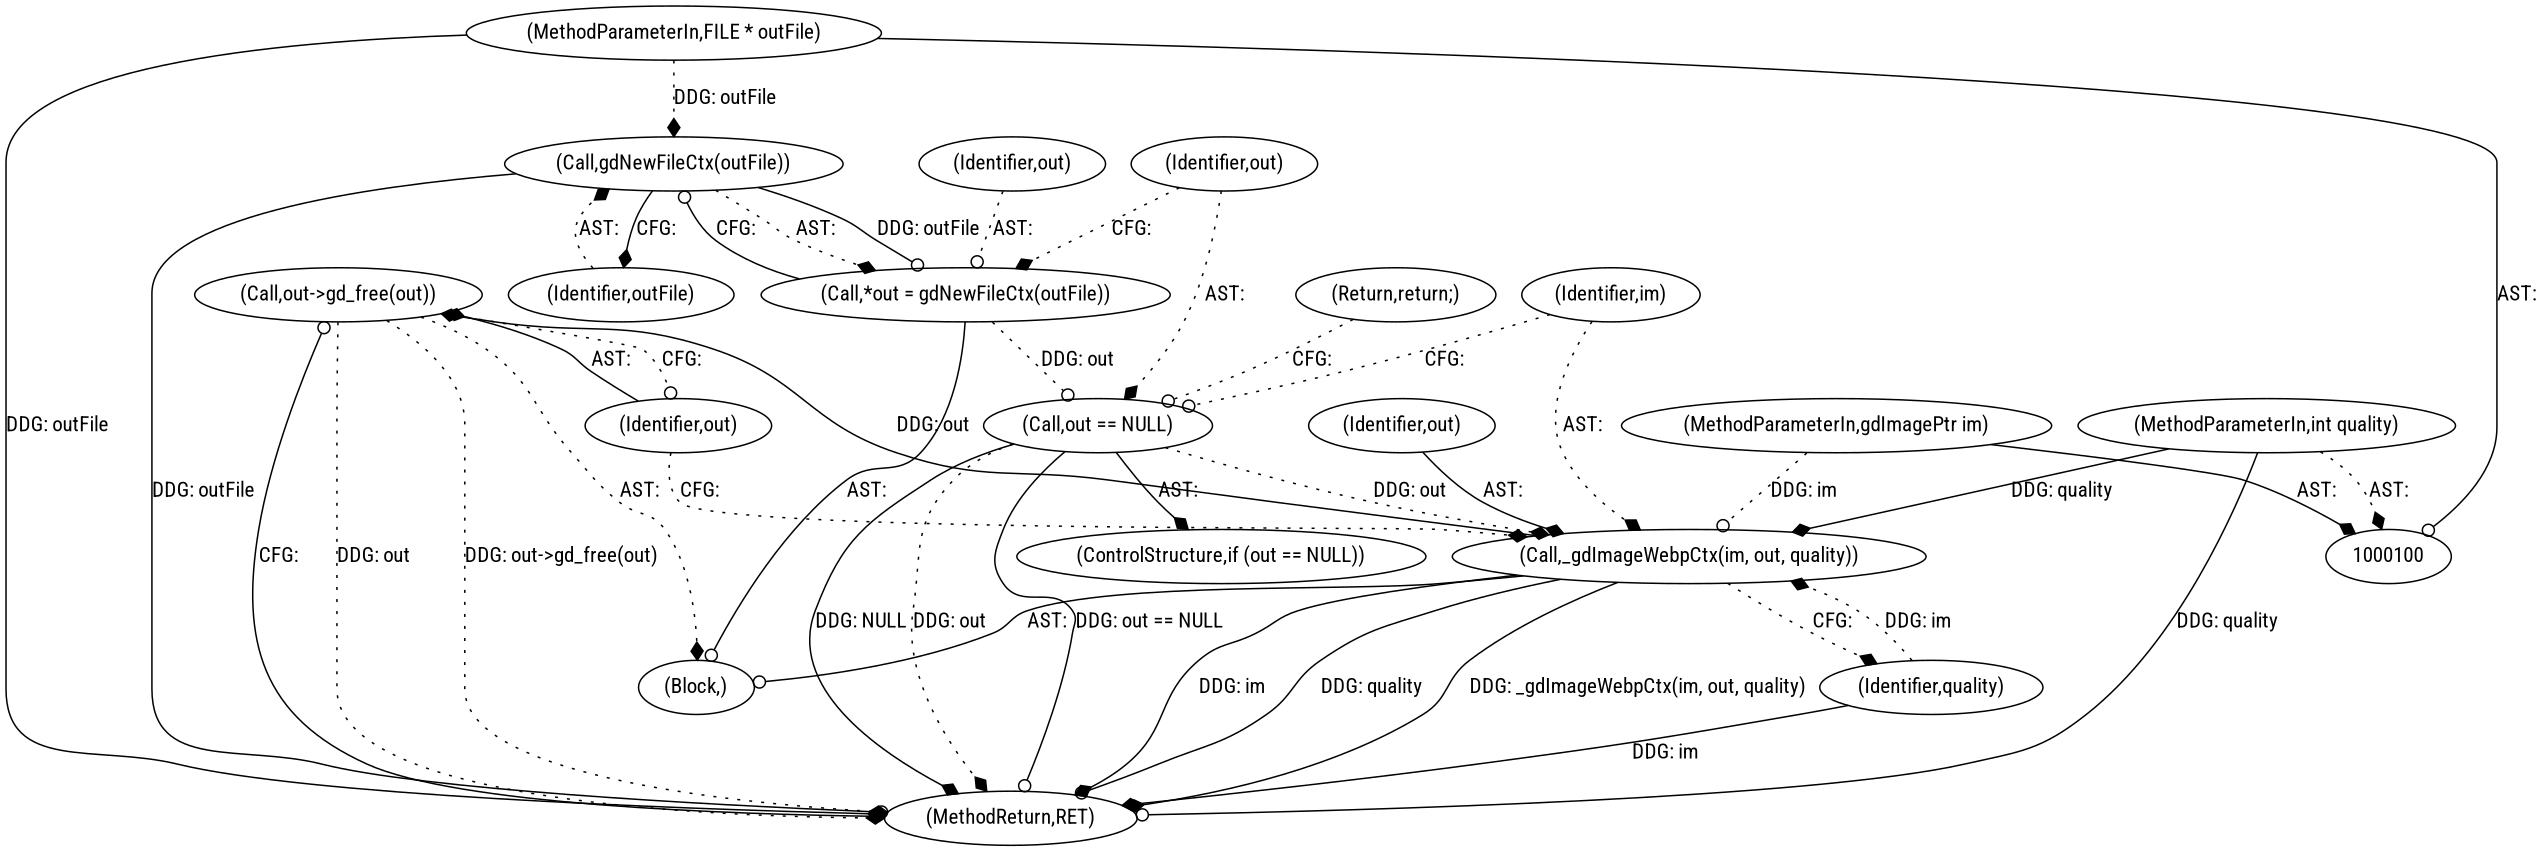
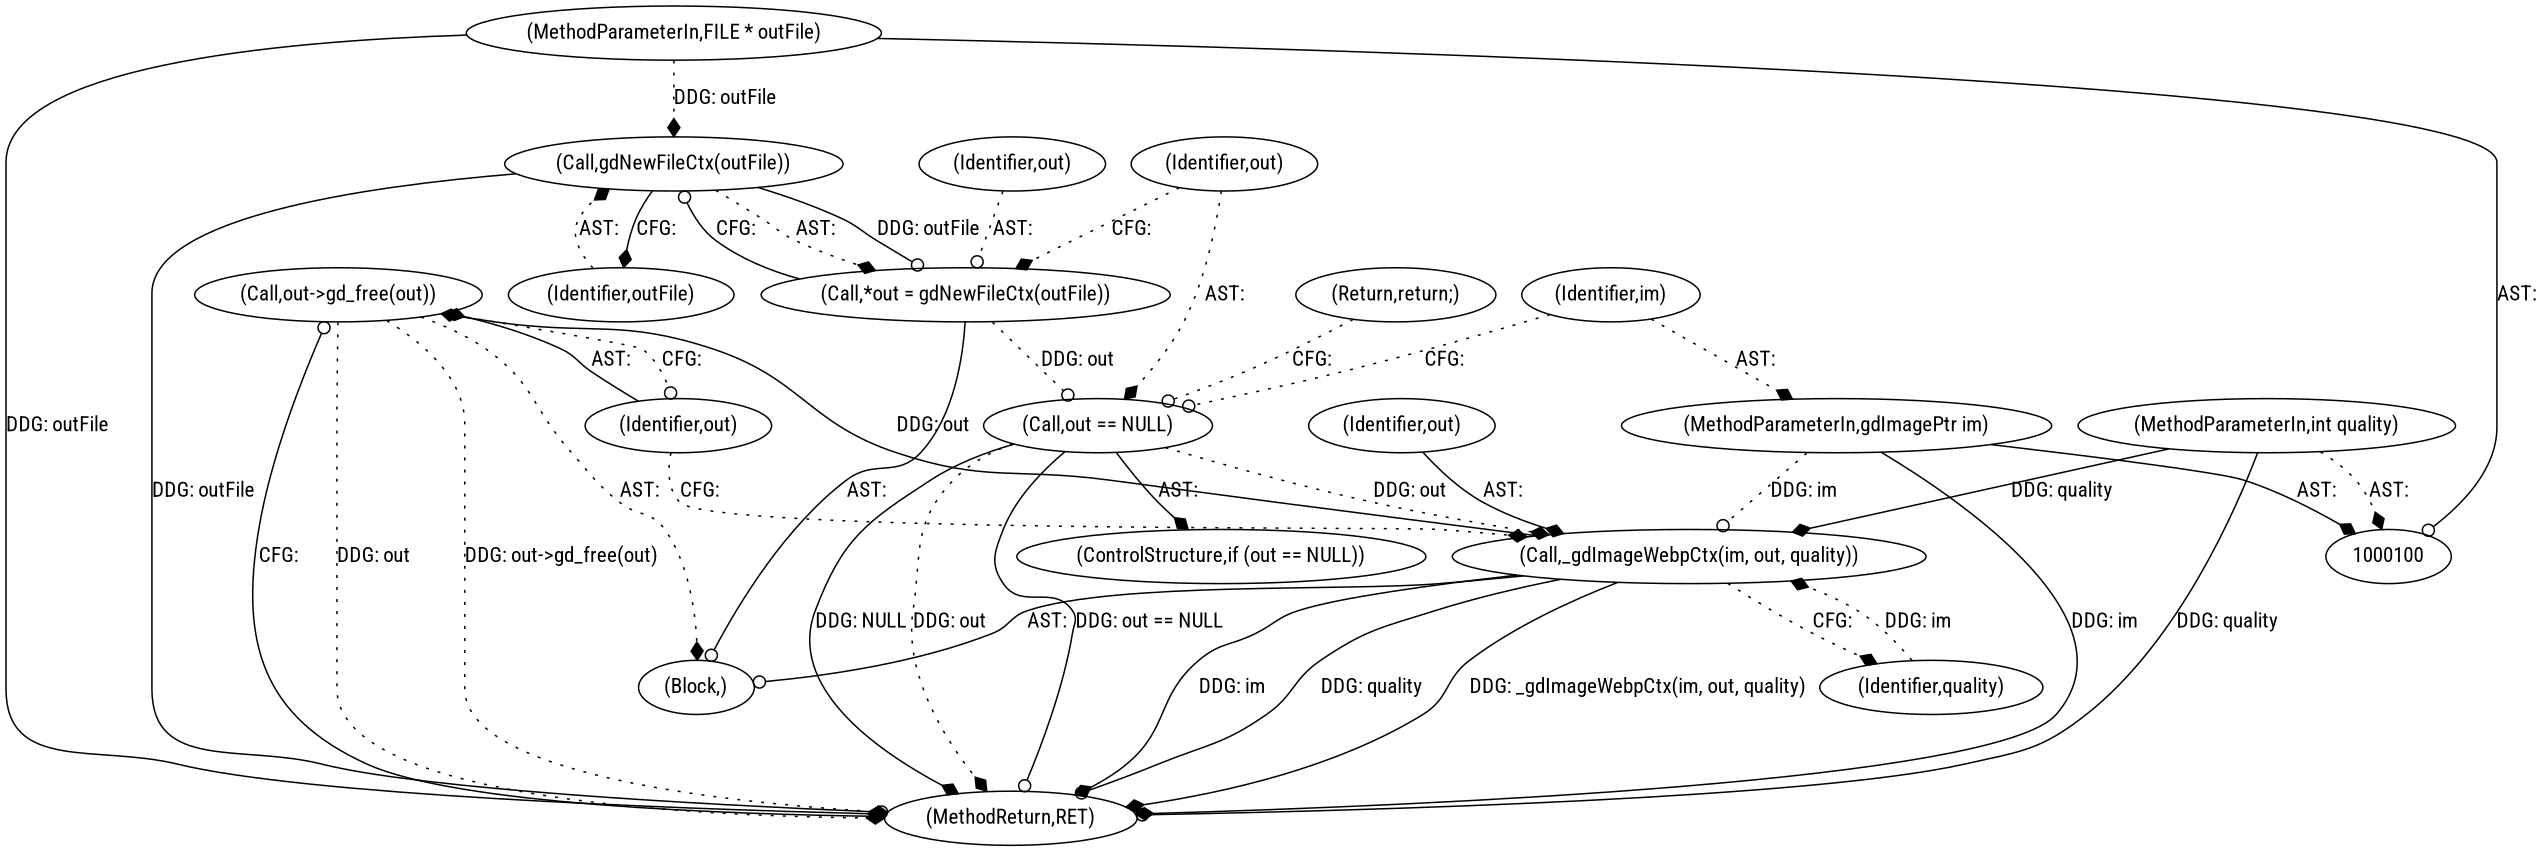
(1557, 430) -> (1714, 355)
(1495, 762) -> (1786, 776)
